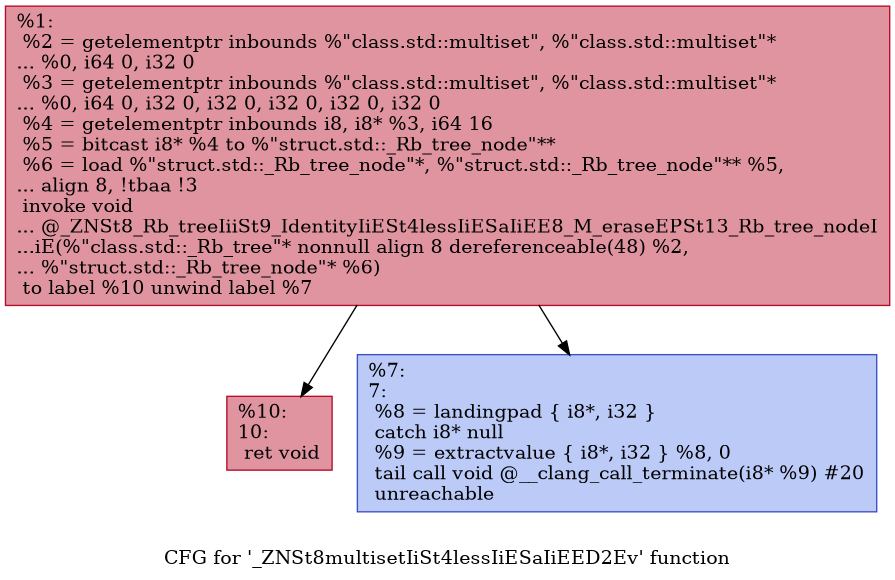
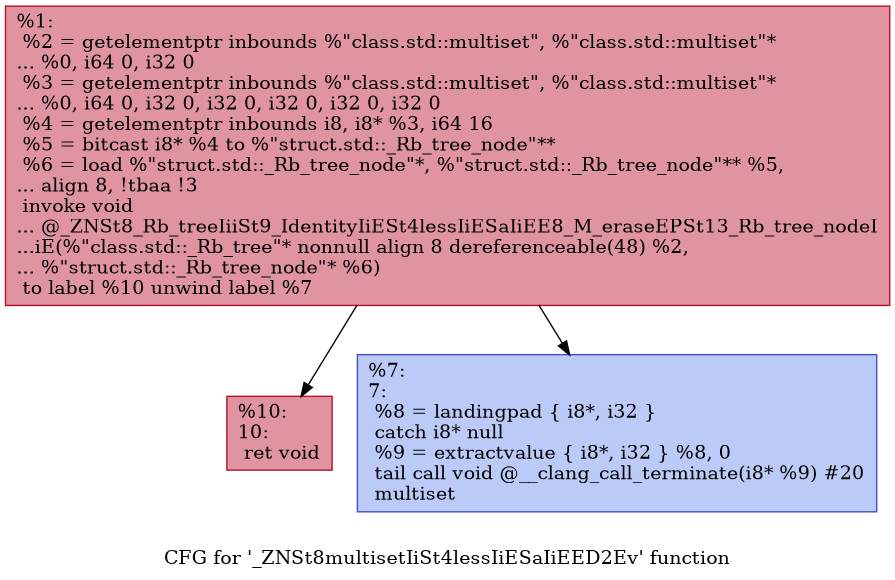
(432, 494) -> (412, 494)
